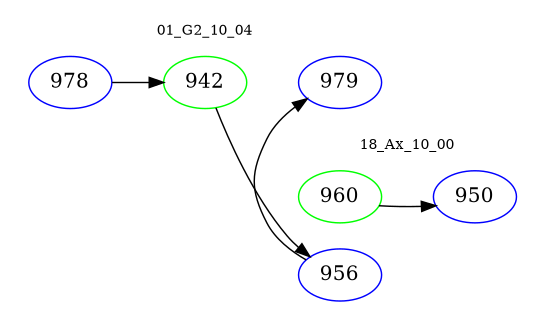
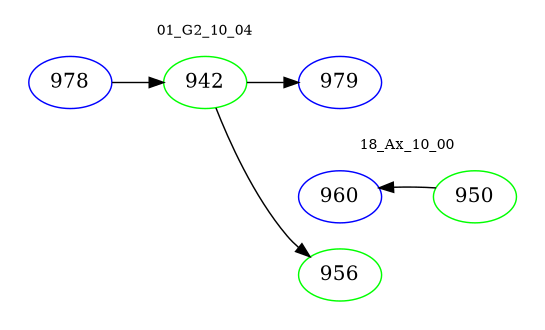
(256, 168) -> (265, 82)
(340, 197) -> (340, 197)
(475, 197) -> (475, 197)
(400, 207) -> (415, 187)
(340, 275) -> (340, 275)
